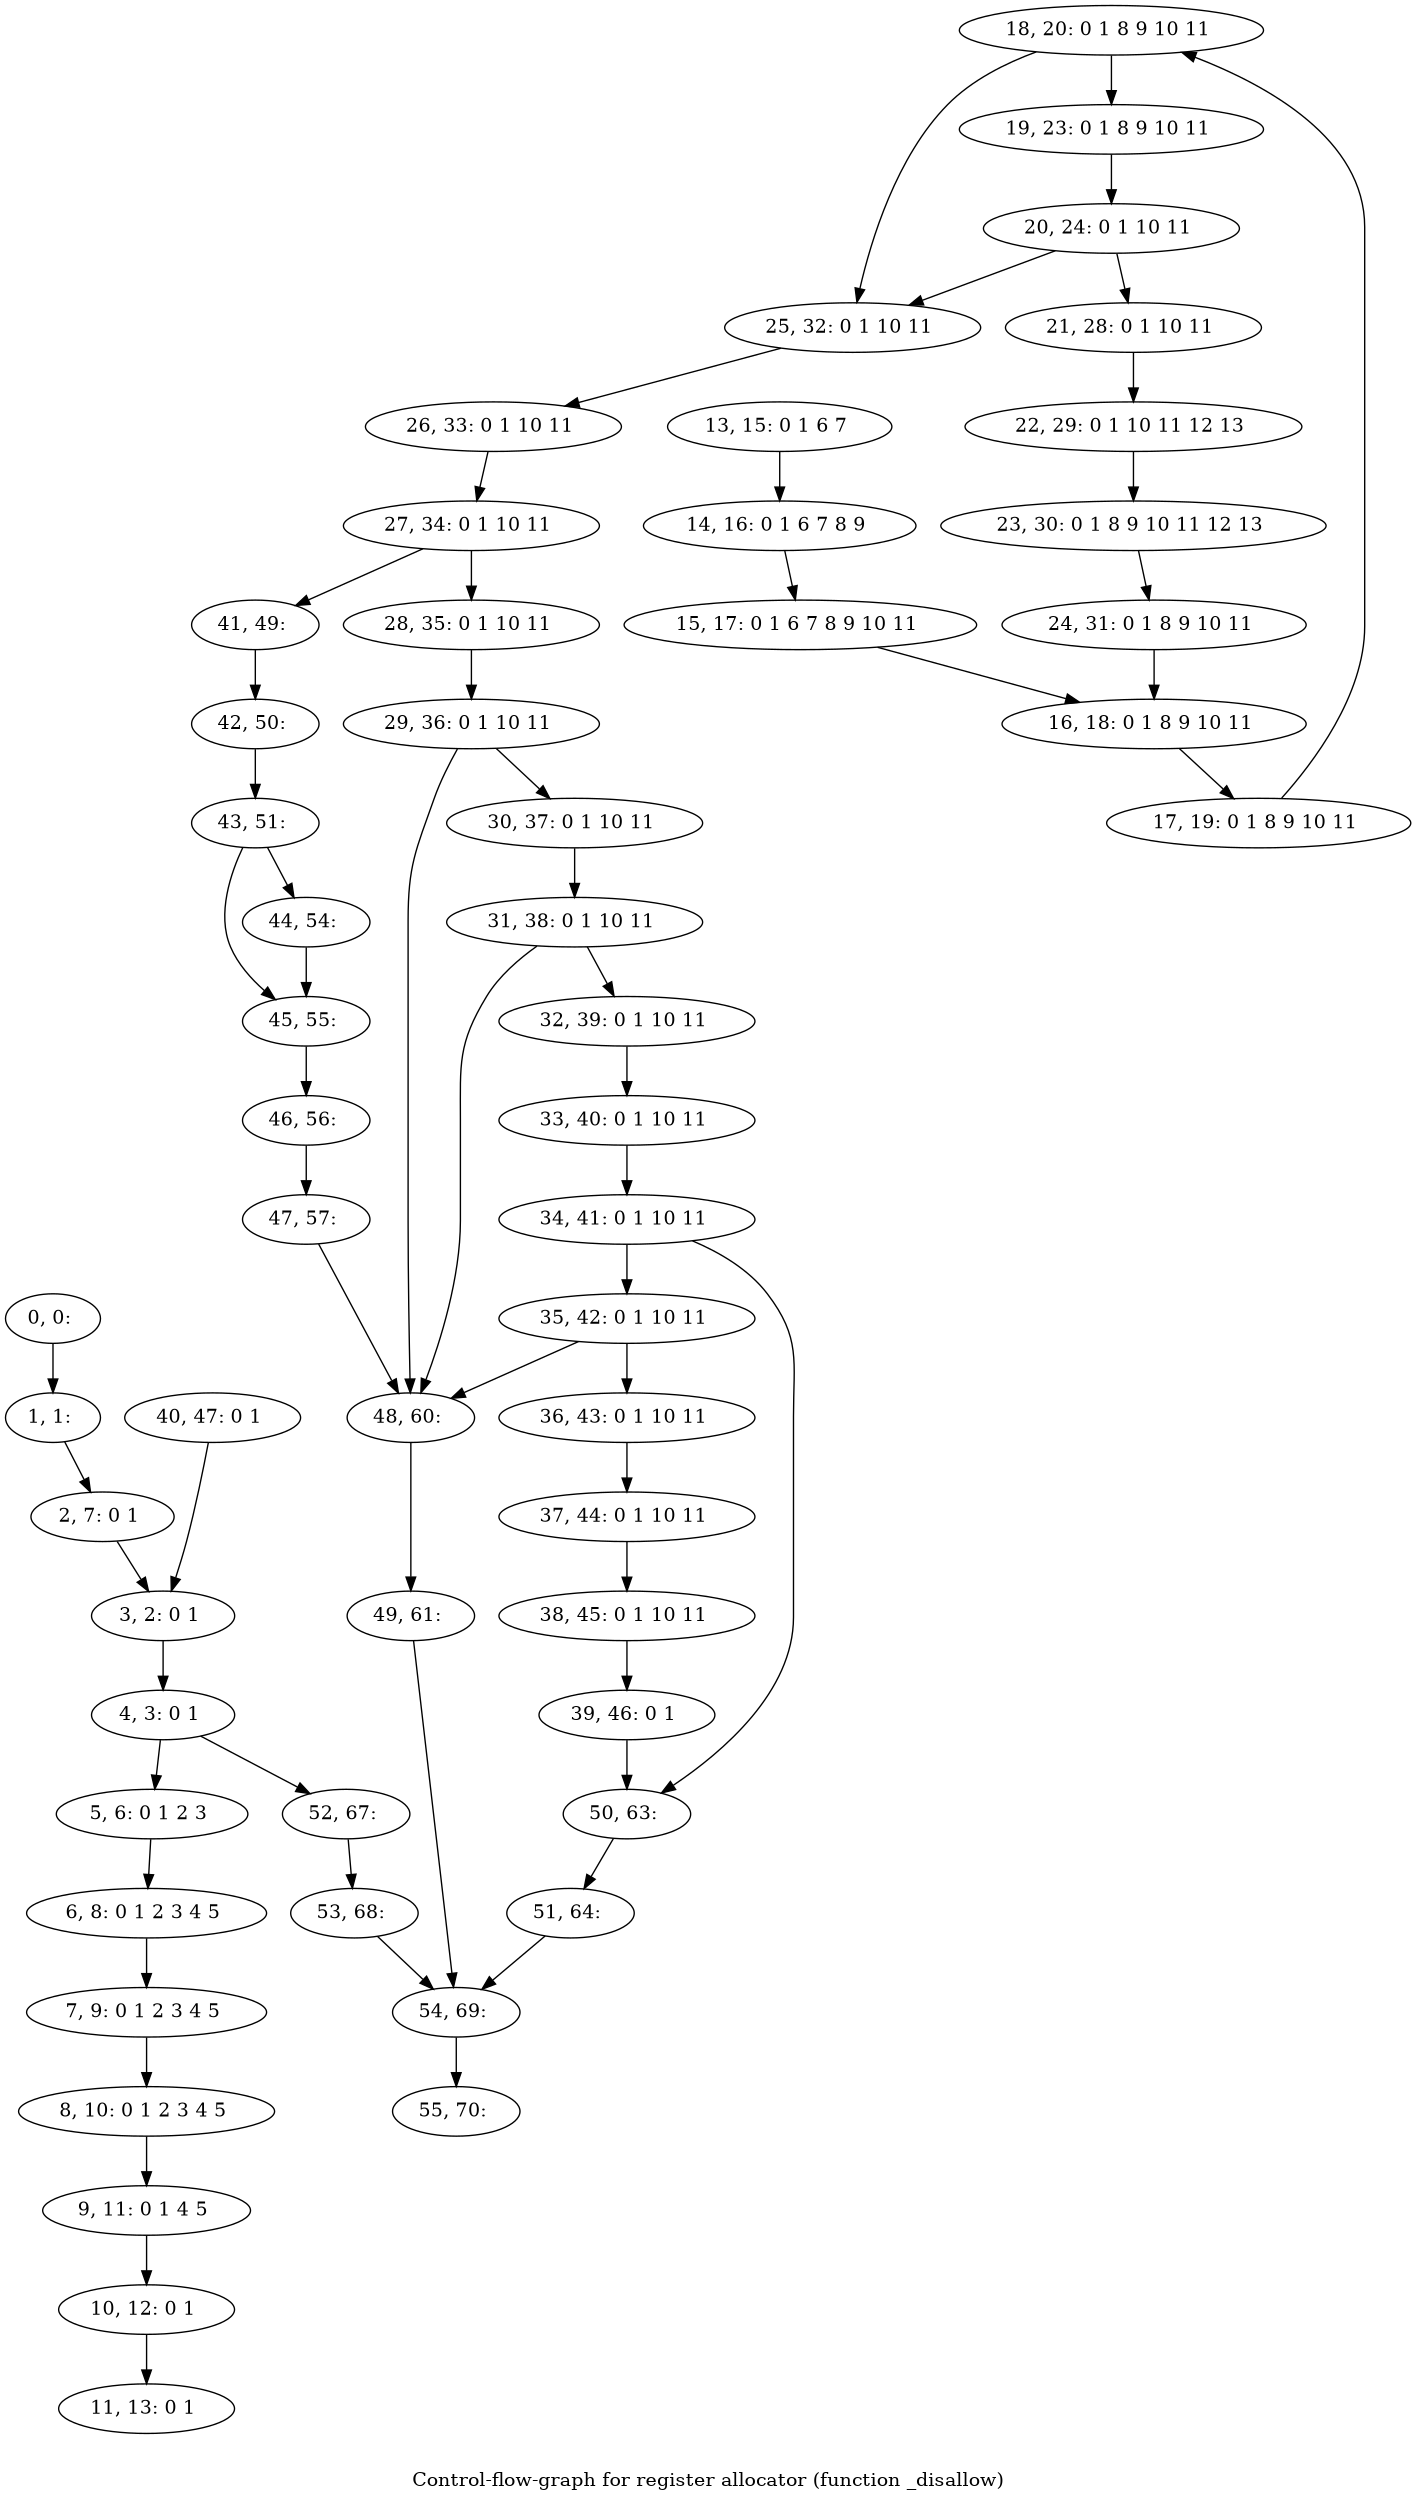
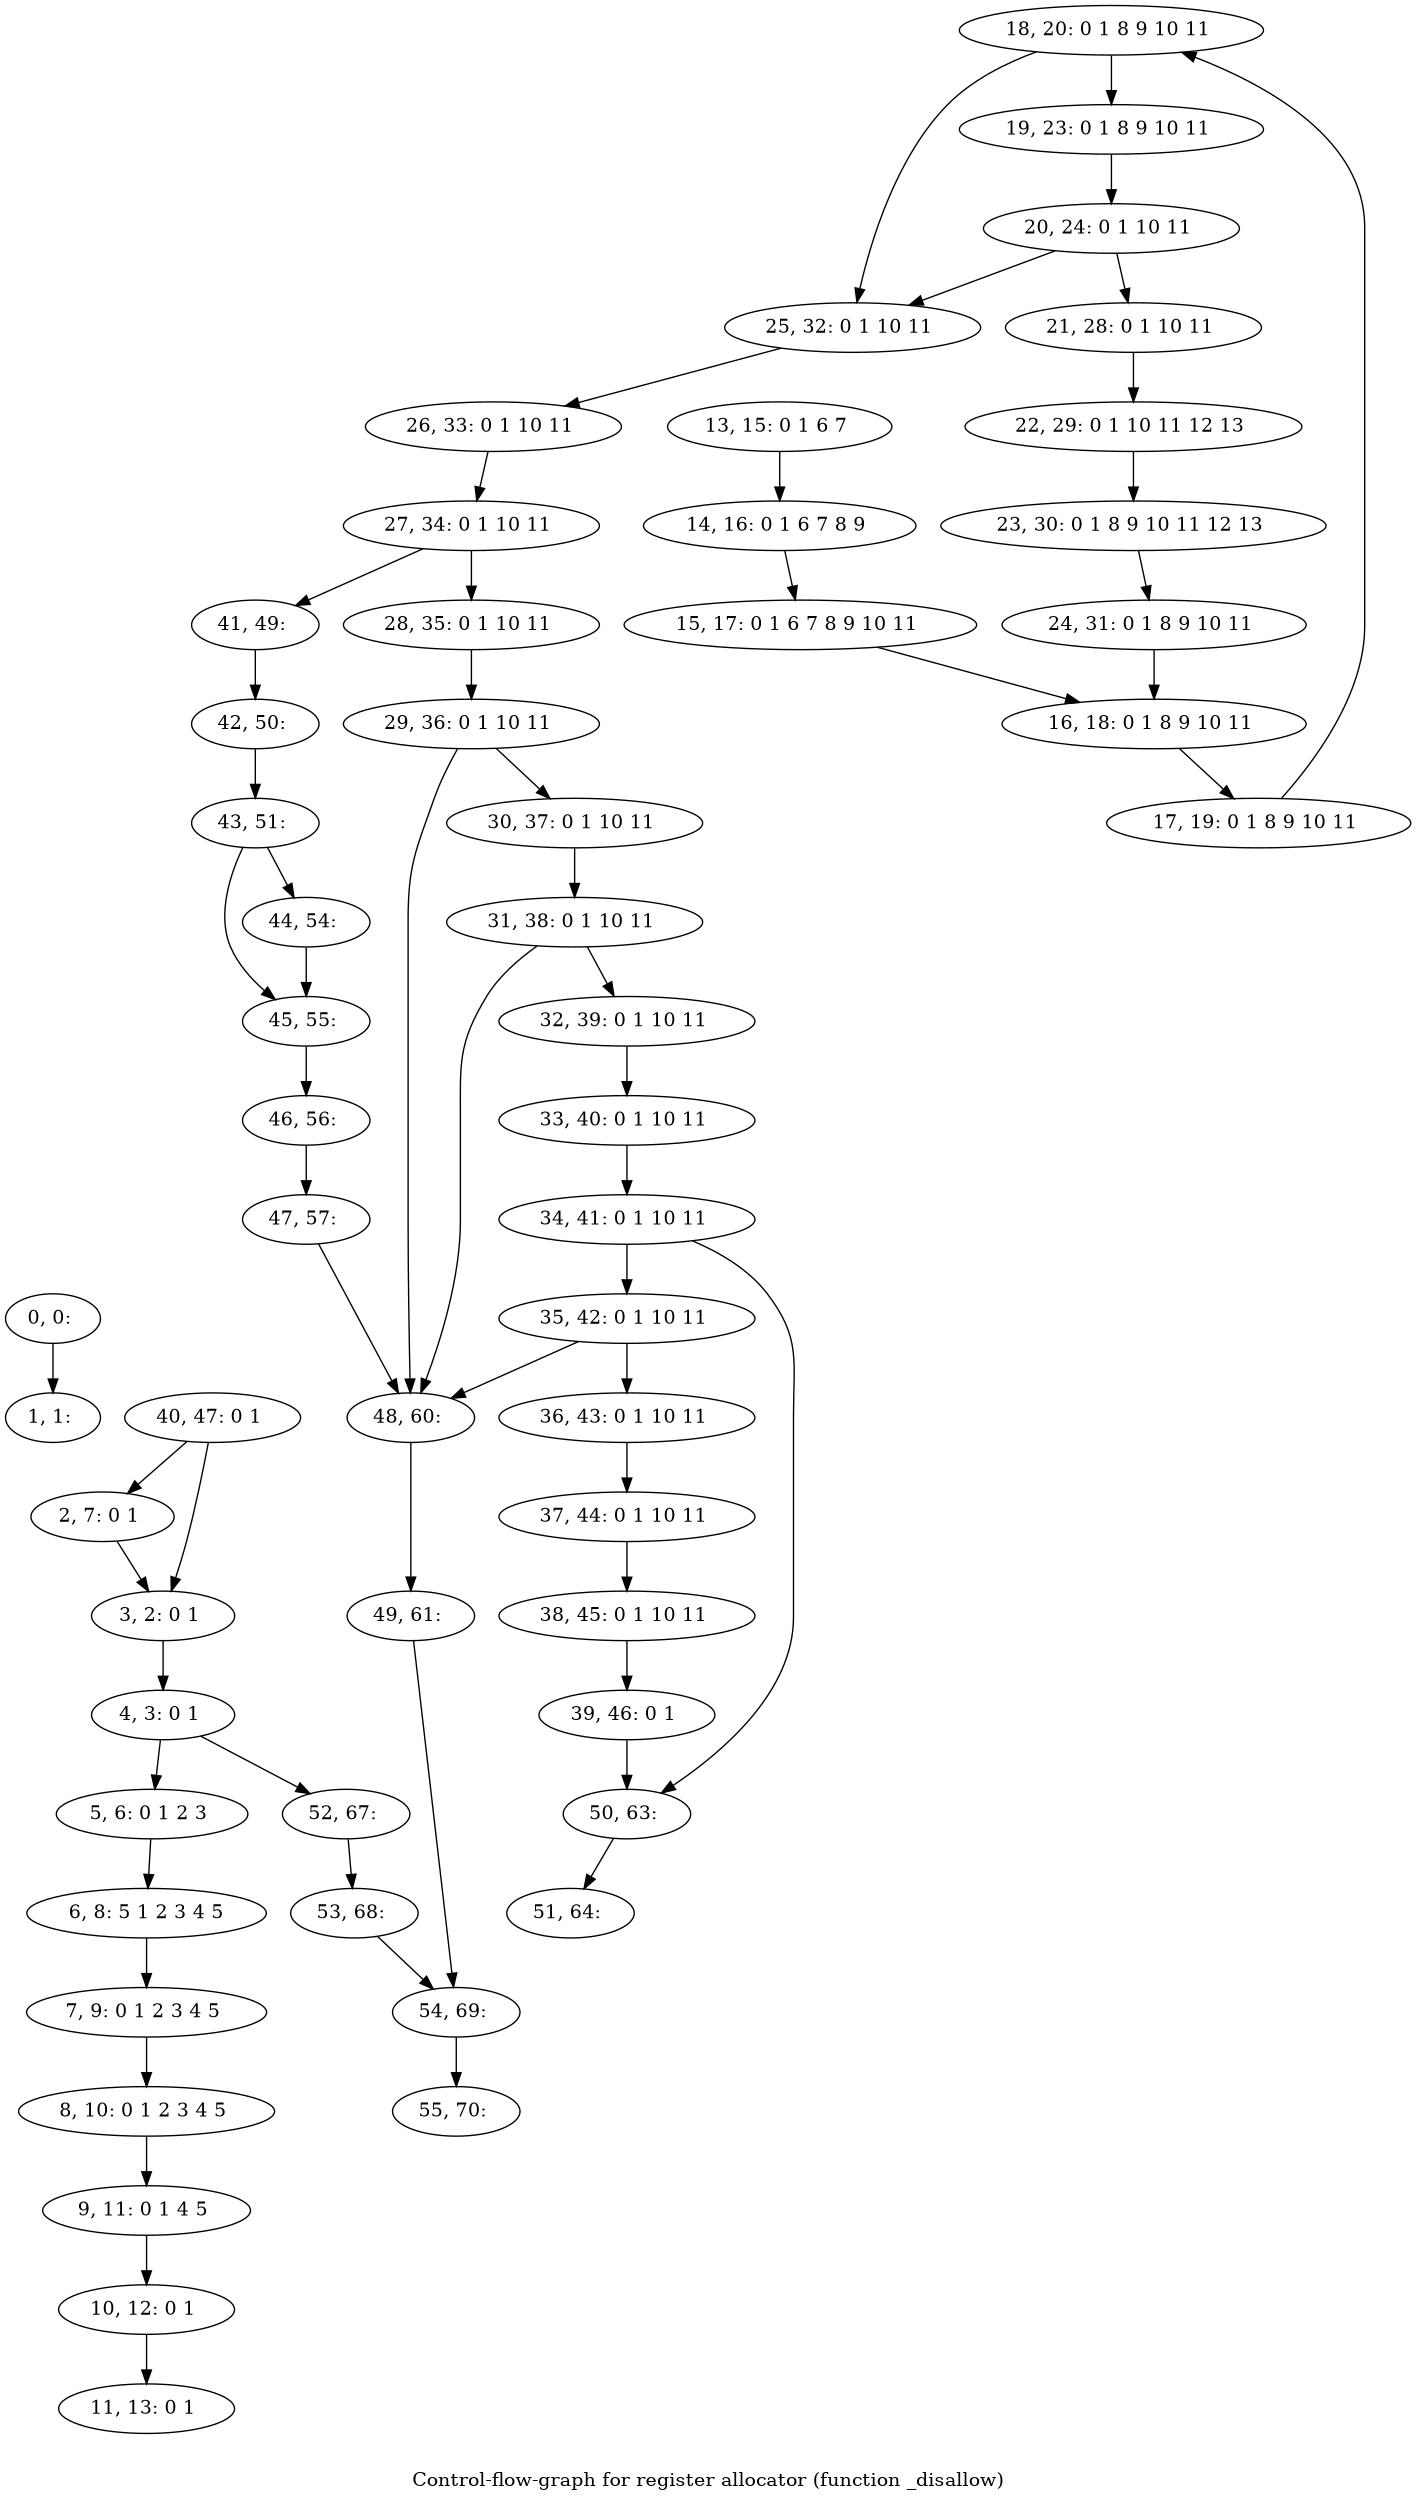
(74, 1461) -> (163, 1463)
(147, 1913) -> (147, 1913)
(519, 1958) -> none
